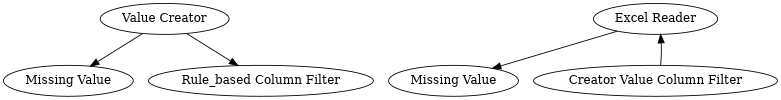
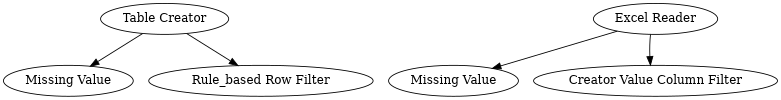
(165, 19) -> (165, 19)
(661, 54) -> (650, 45)
(261, 81) -> (261, 81)
